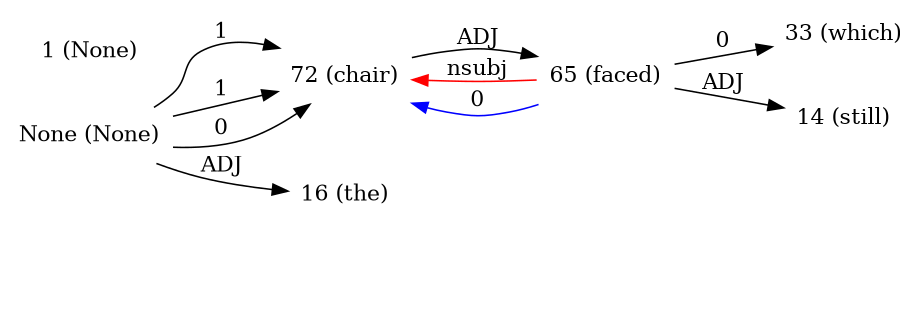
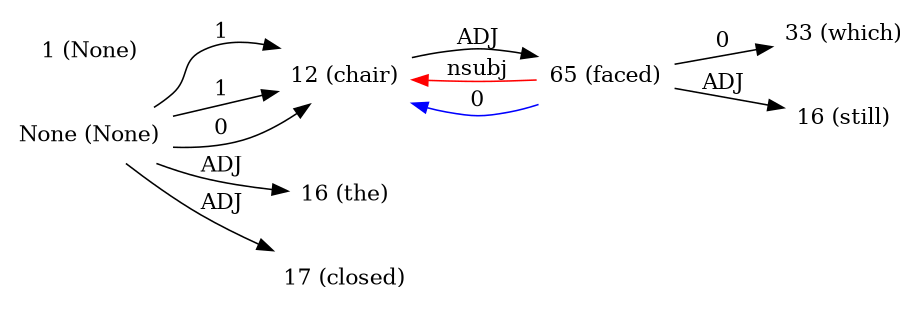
(345, 76) -> (345, 76)
(844, 118) -> (844, 118)
none -> (345, 279)
